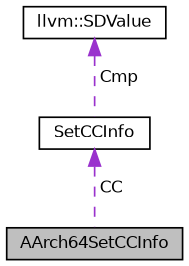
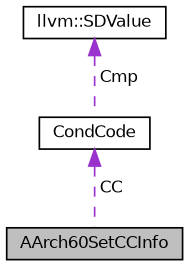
(95, 133) -> (95, 133)
(95, 244) -> (95, 244)
